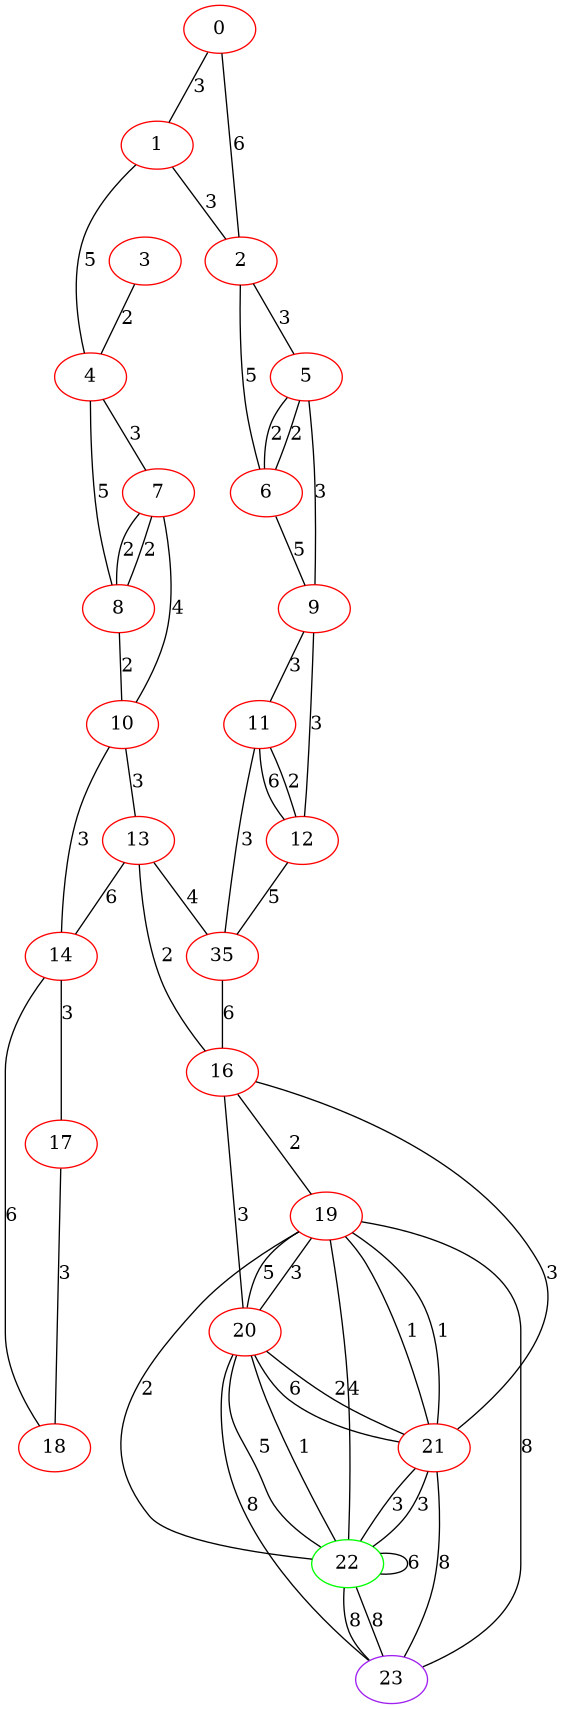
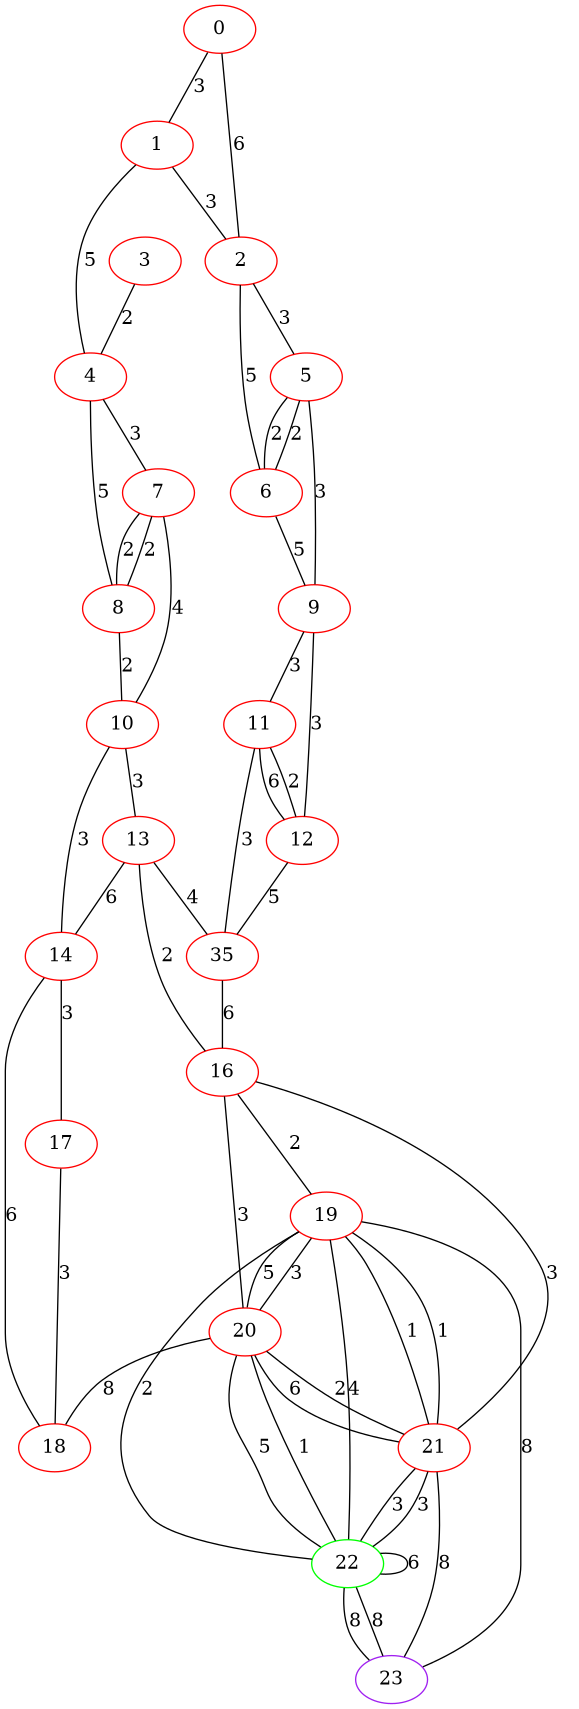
(252, 1526) -> (127, 1365)
